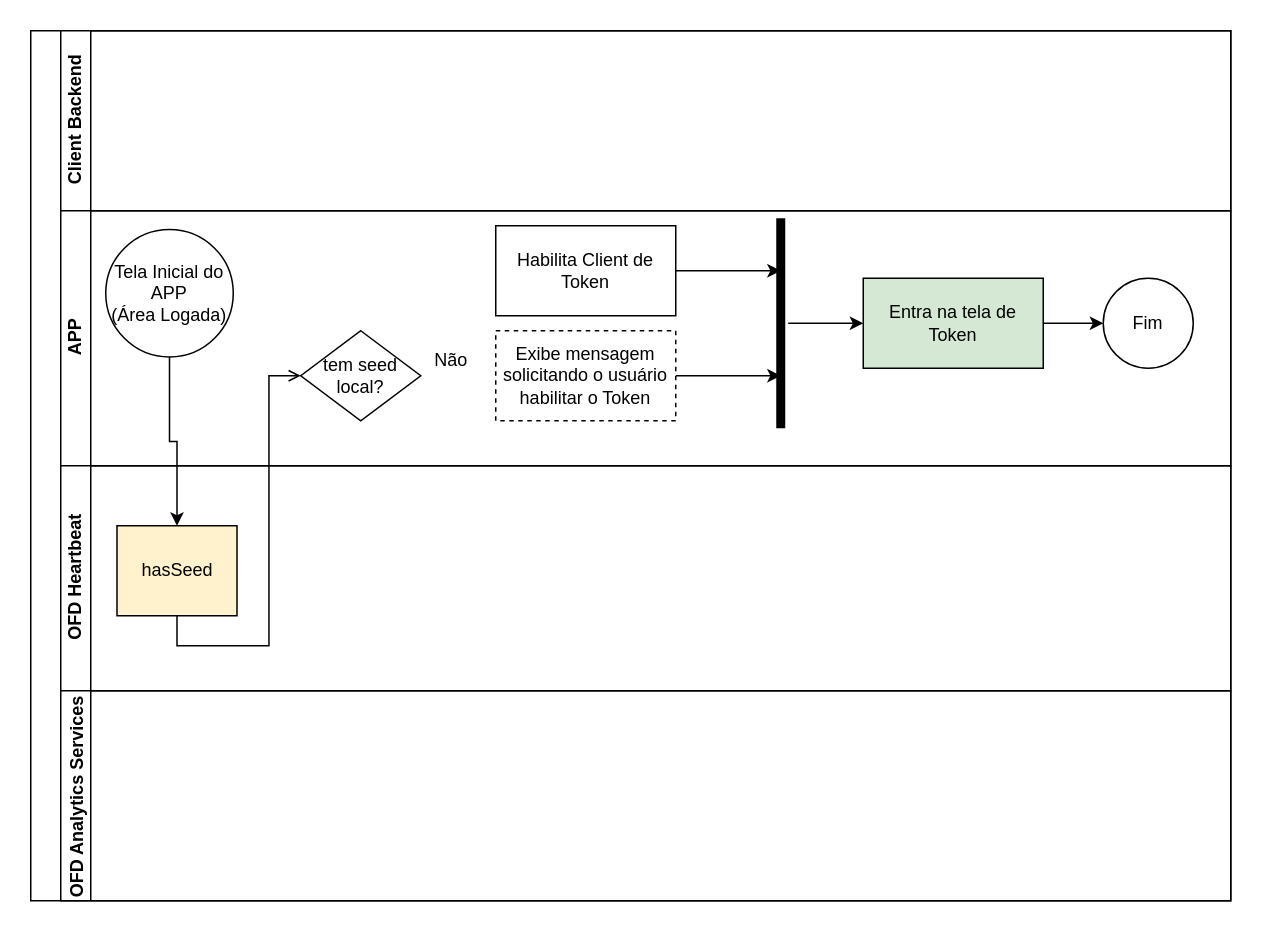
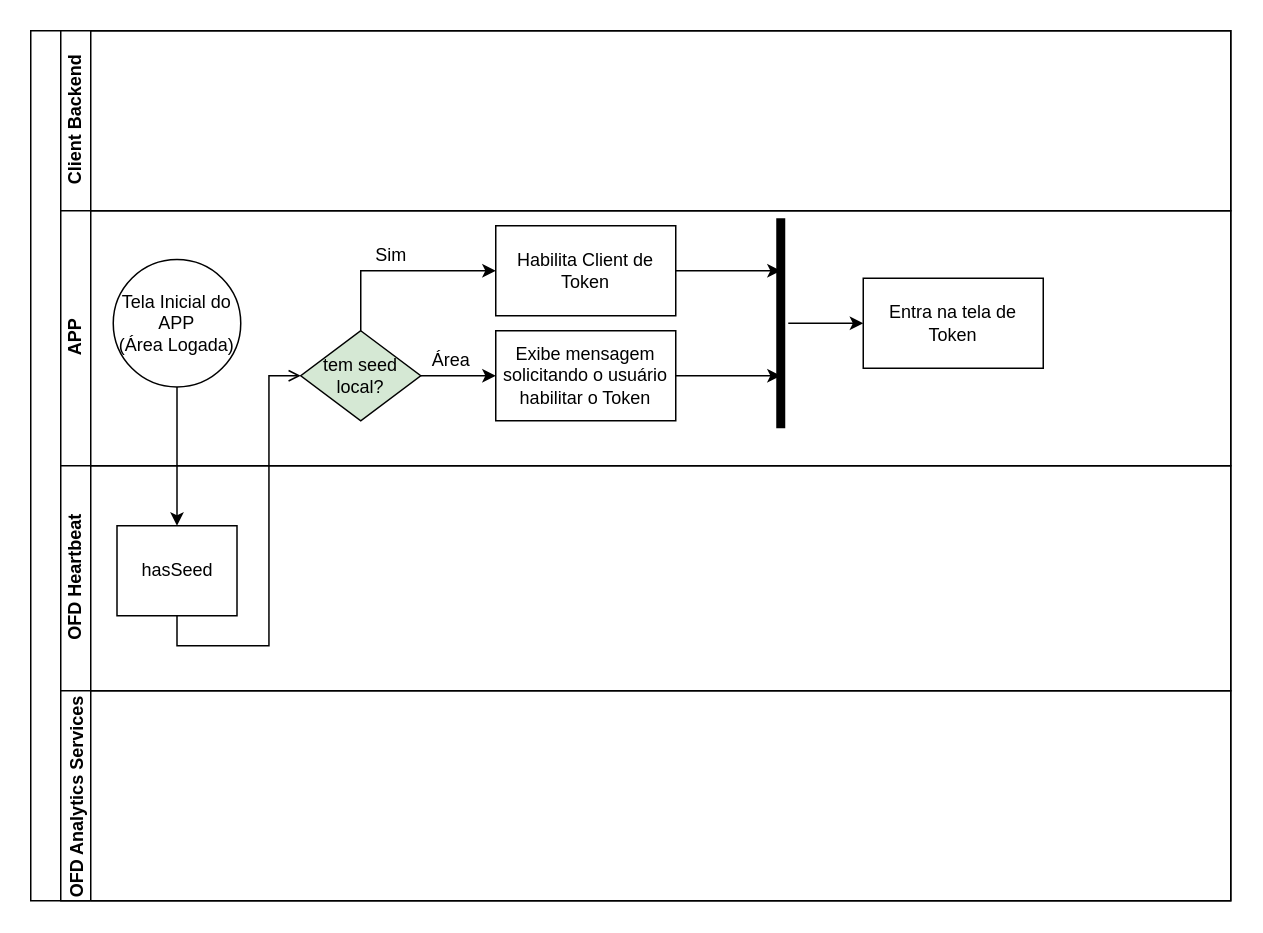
none -> (391, 256)
none -> (393, 271)
(170, 293) -> (177, 323)
(953, 323) -> (953, 323)
(1068, 323) -> none
(1148, 323) -> none
(452, 361) -> (452, 361)
(361, 376) -> (361, 376)
none -> (453, 376)
(586, 376) -> (586, 376)
(177, 571) -> (177, 571)
